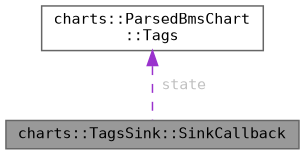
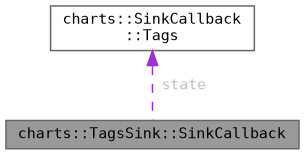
(152, 28) -> (152, 28)
